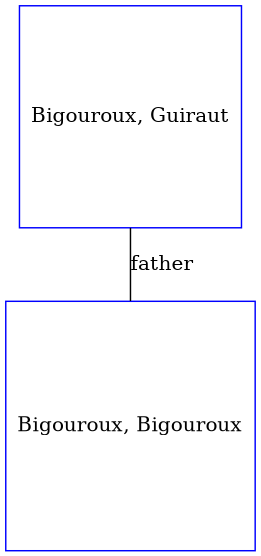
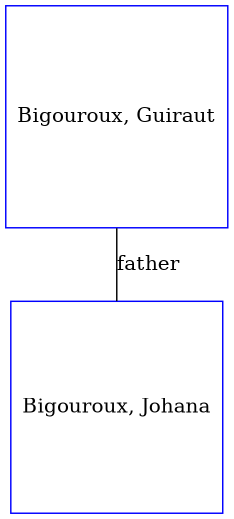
(130, 426) -> (117, 407)
